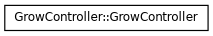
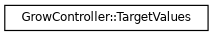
(106, 18) -> (106, 18)
